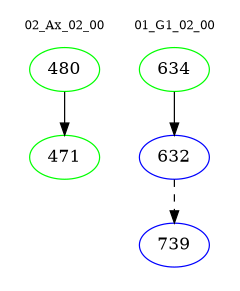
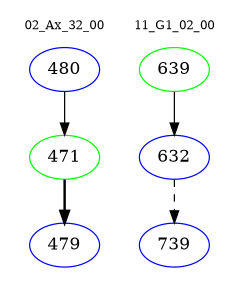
(65, 26) -> (65, 26)
(175, 26) -> (175, 26)
(65, 70) -> (65, 70)
(174, 70) -> (174, 70)
none -> (65, 245)
